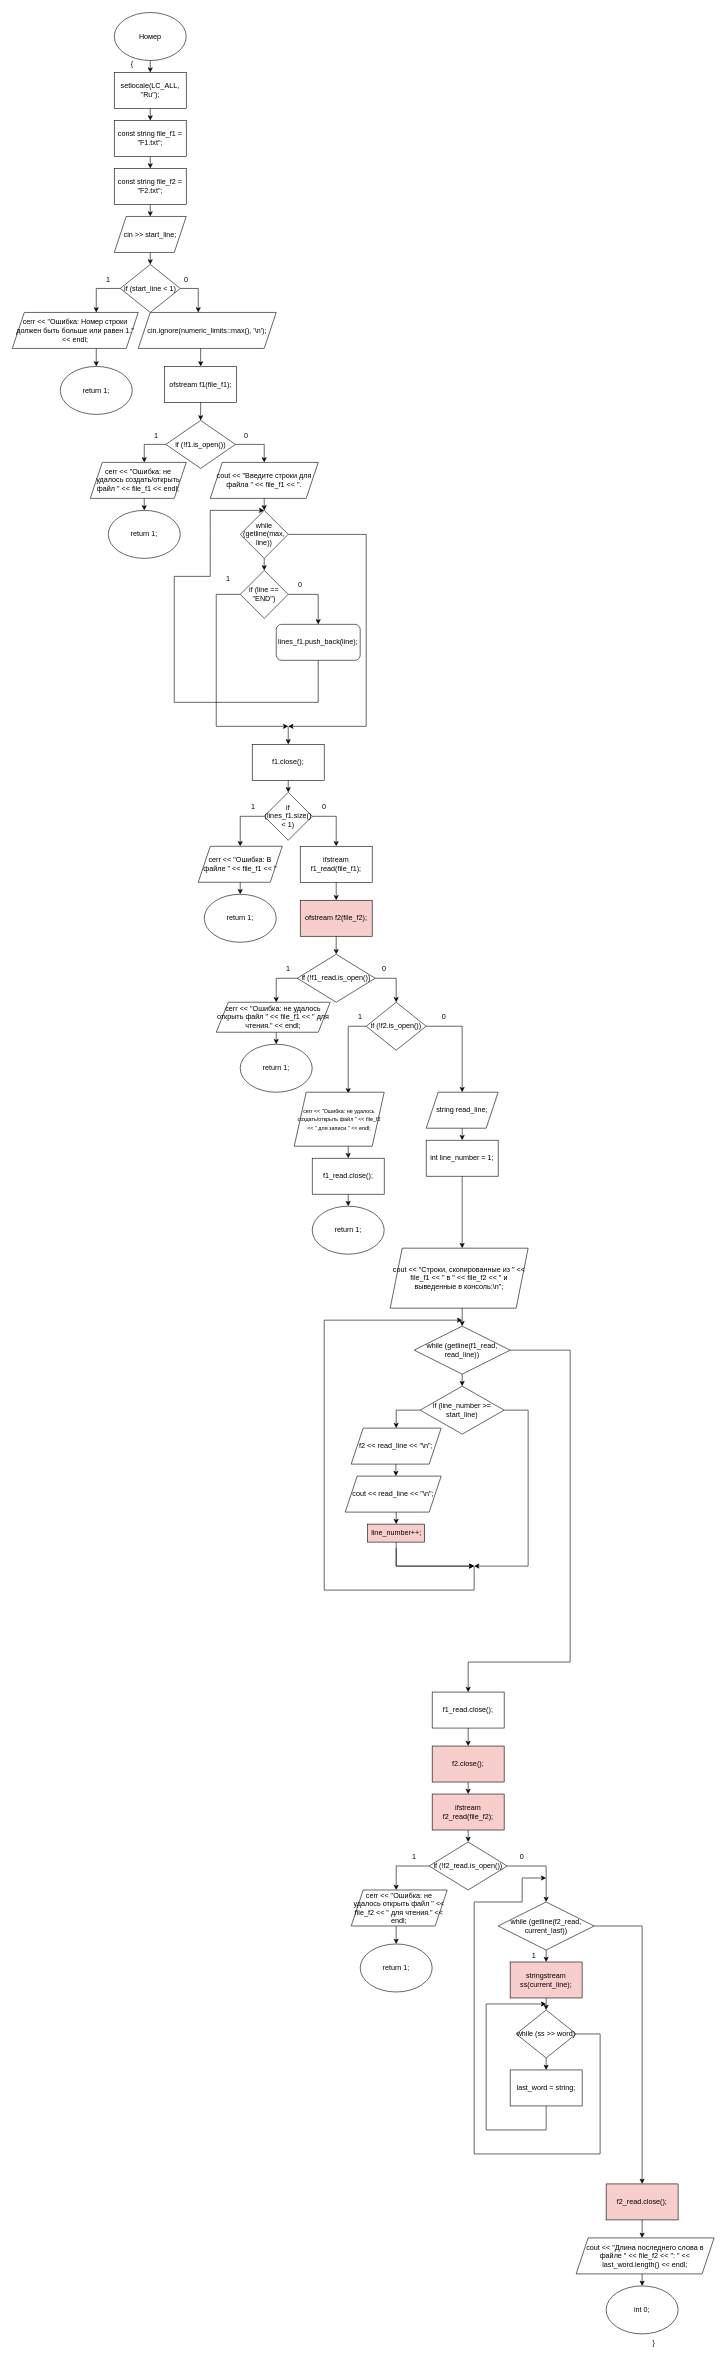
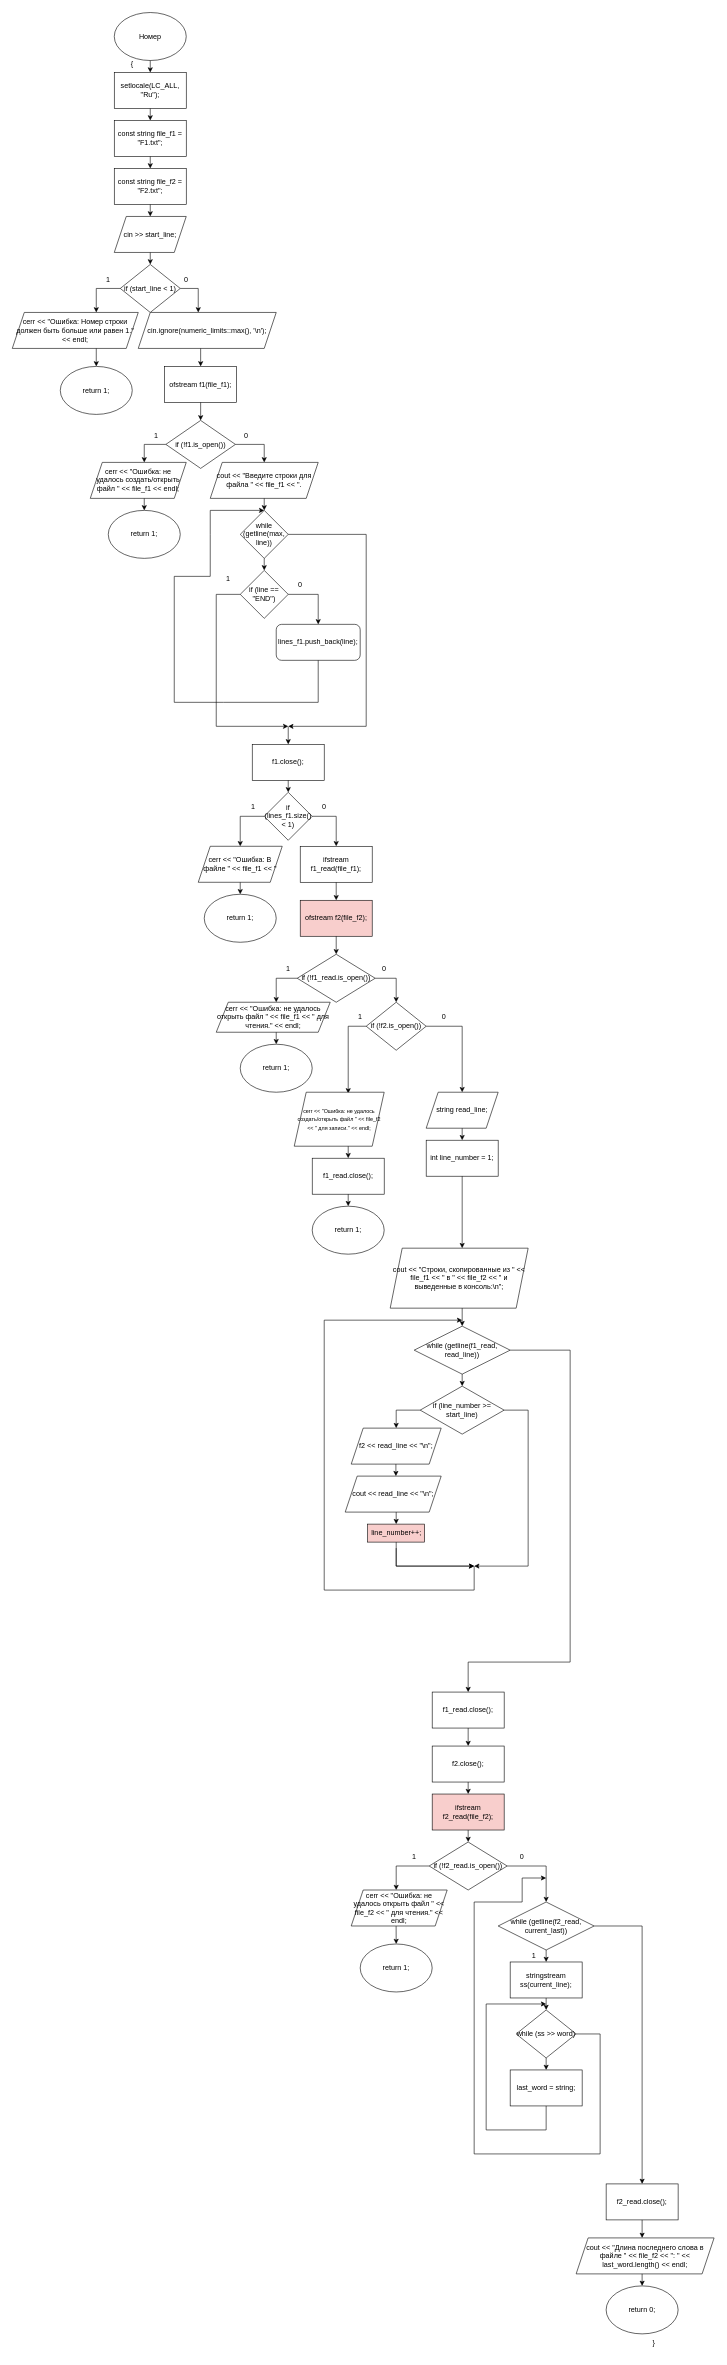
(468, 1764) -> (468, 1764)
(546, 1980) -> (546, 1980)
(642, 2202) -> (642, 2202)
(642, 2310) -> (642, 2310)
